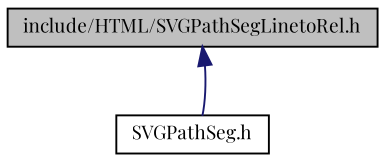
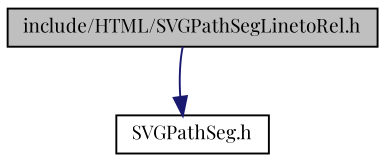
(205, 91) -> (180, 72)
